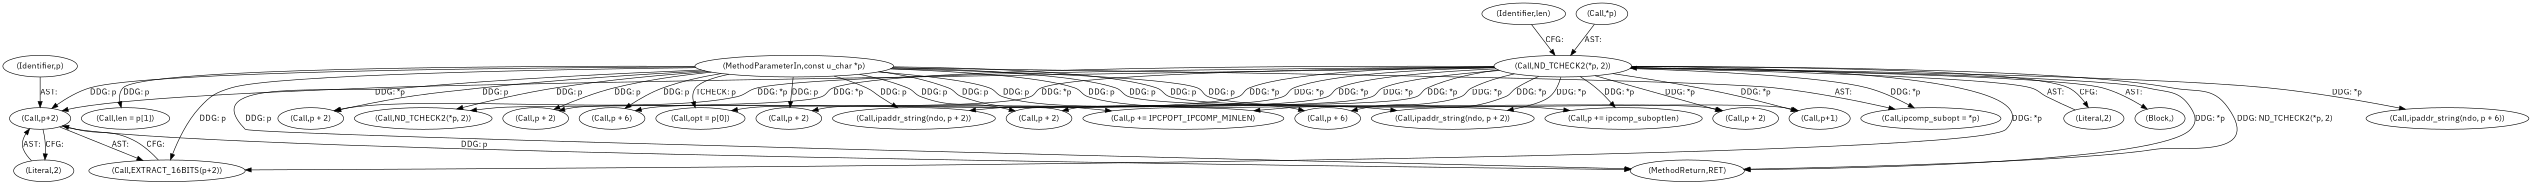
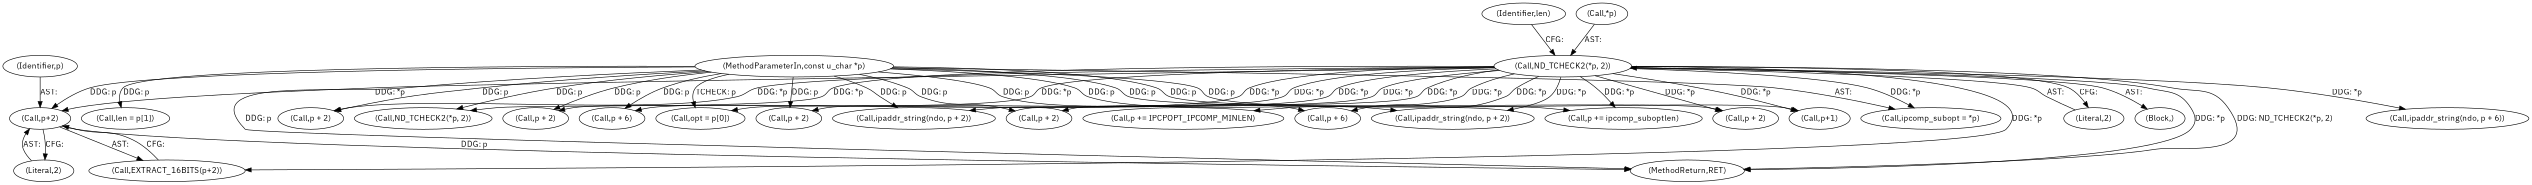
(417, 74) -> none
(967, 98) -> none
